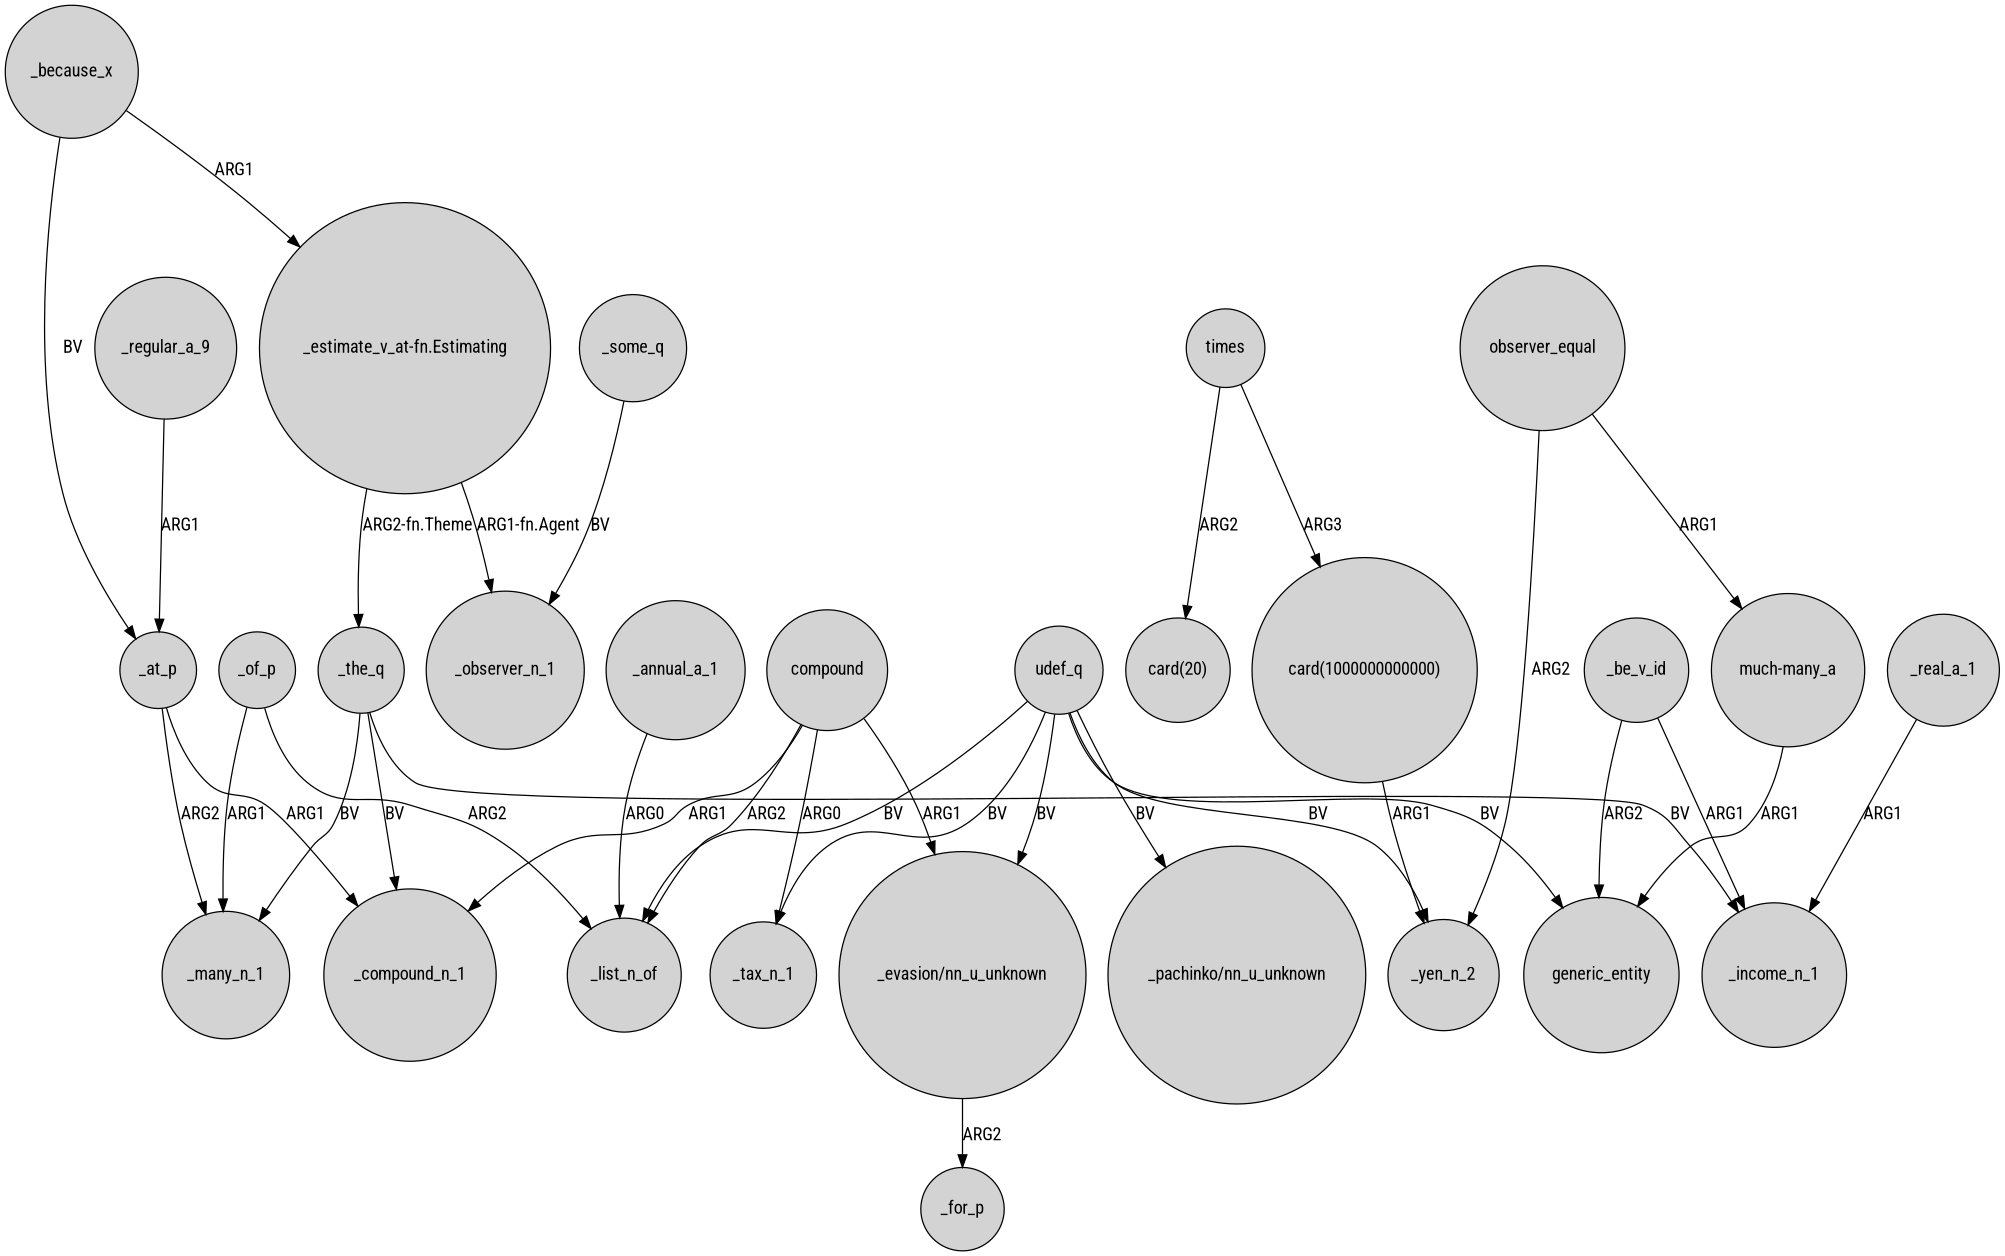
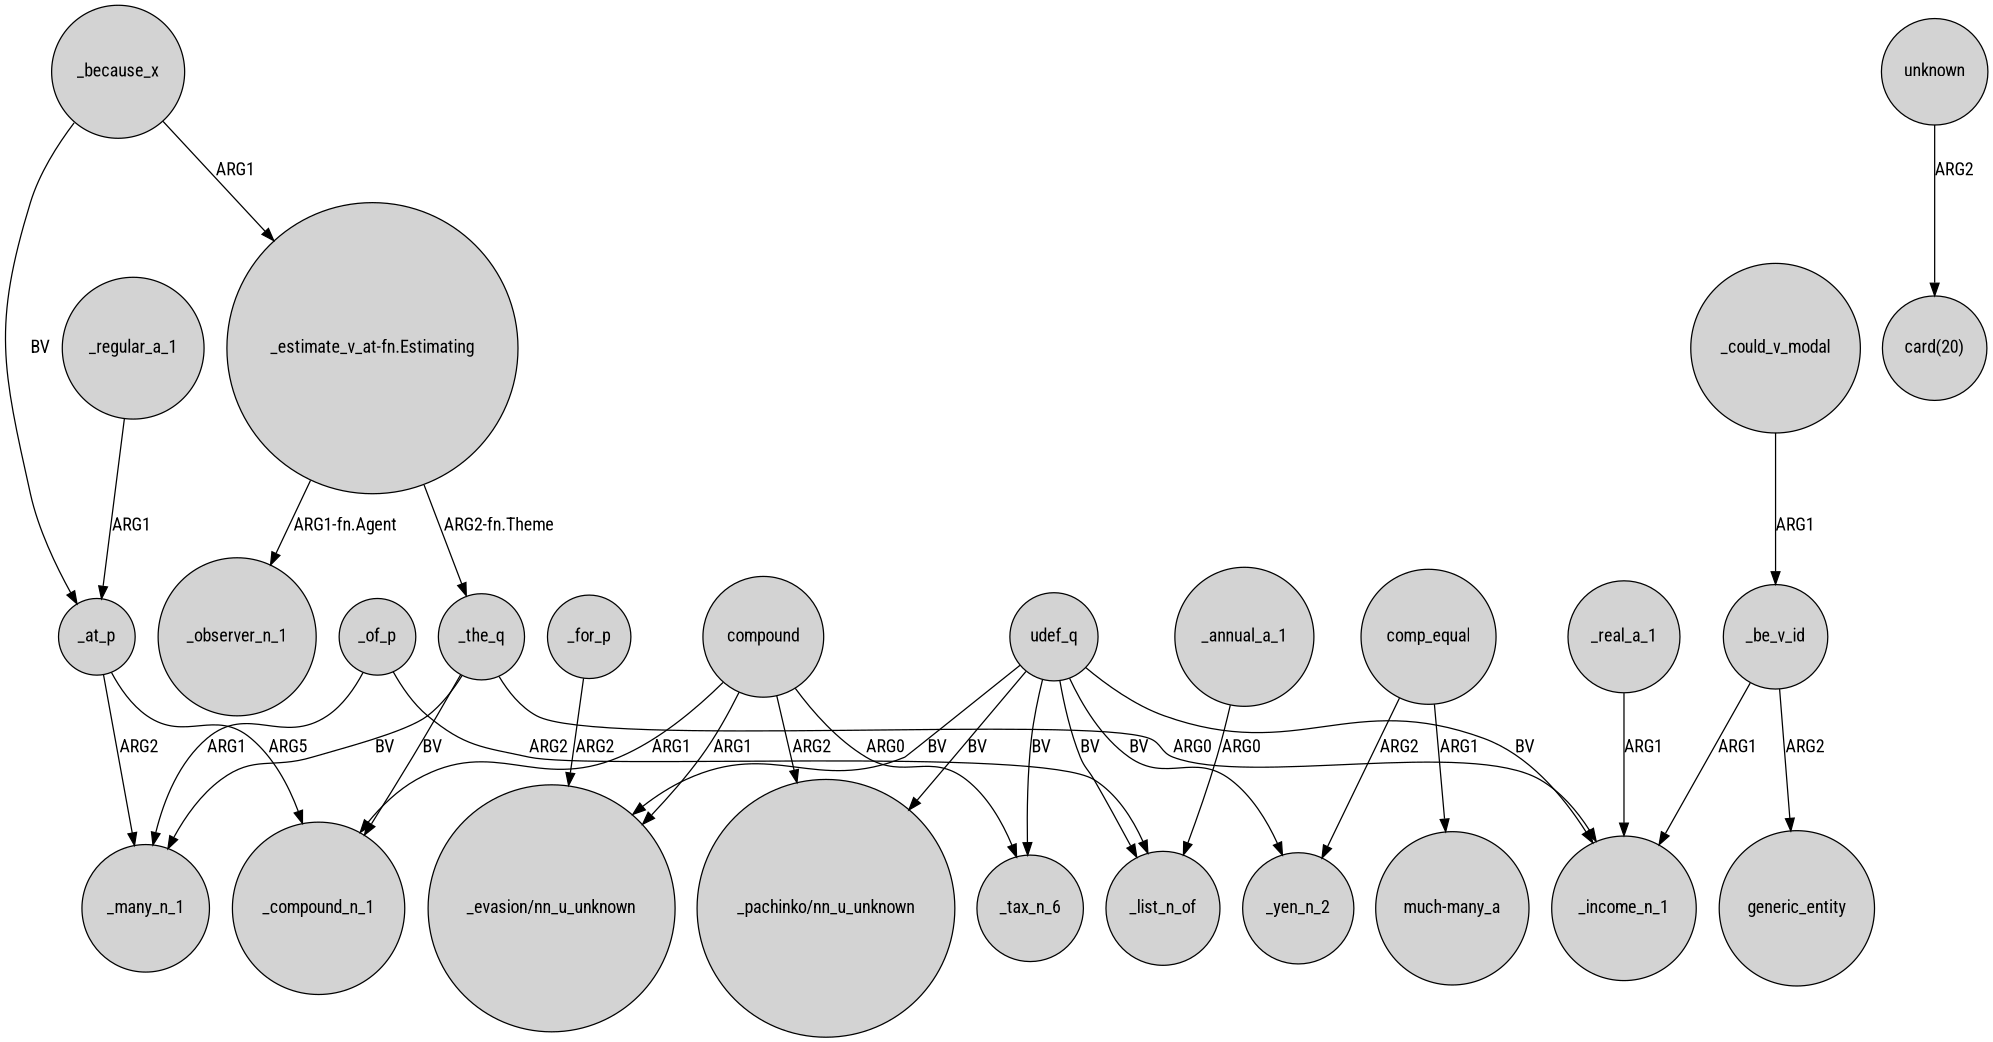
(166, 348) -> (133, 348)
(633, 348) -> none
(1226, 348) -> (1935, 72)
(1543, 348) -> (1429, 637)
none -> (1776, 348)
(1365, 670) -> none
(1434, 806) -> (1348, 724)
(305, 814) -> (288, 748)
(1680, 814) -> (1192, 748)
(733, 823) -> (787, 739)
(1729, 835) -> none
(763, 975) -> (1030, 908)
(963, 1127) -> (576, 733)
